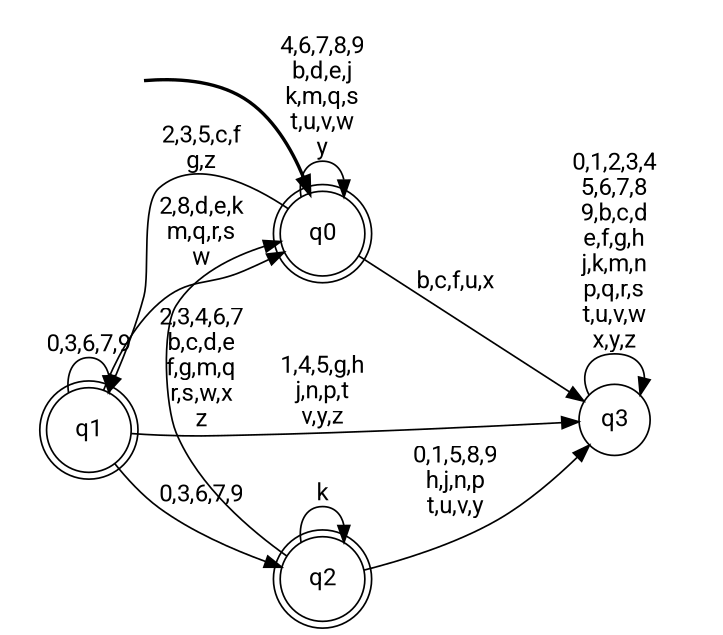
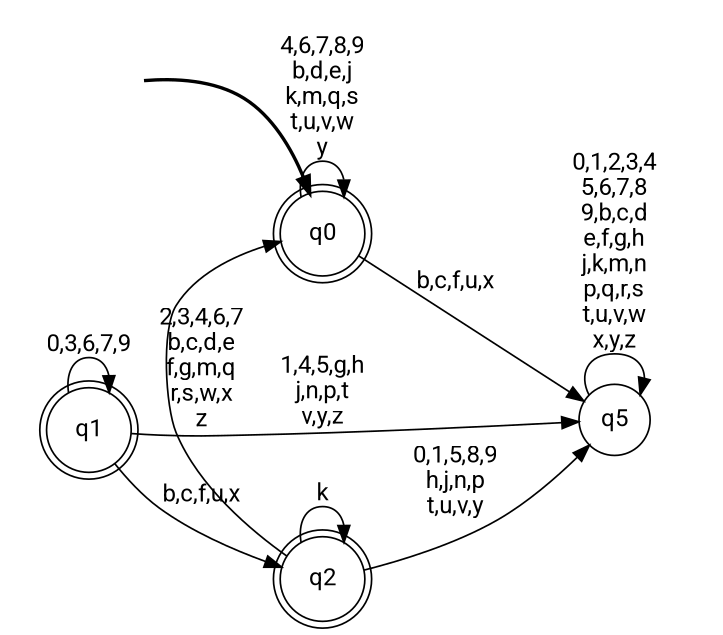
(149, 213) -> none
(161, 302) -> none
(615, 420) -> (615, 420)
(201, 495) -> (201, 495)
